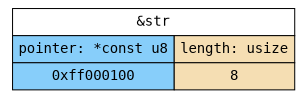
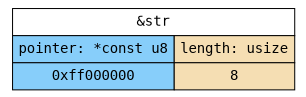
(93, 76) -> (93, 76)
